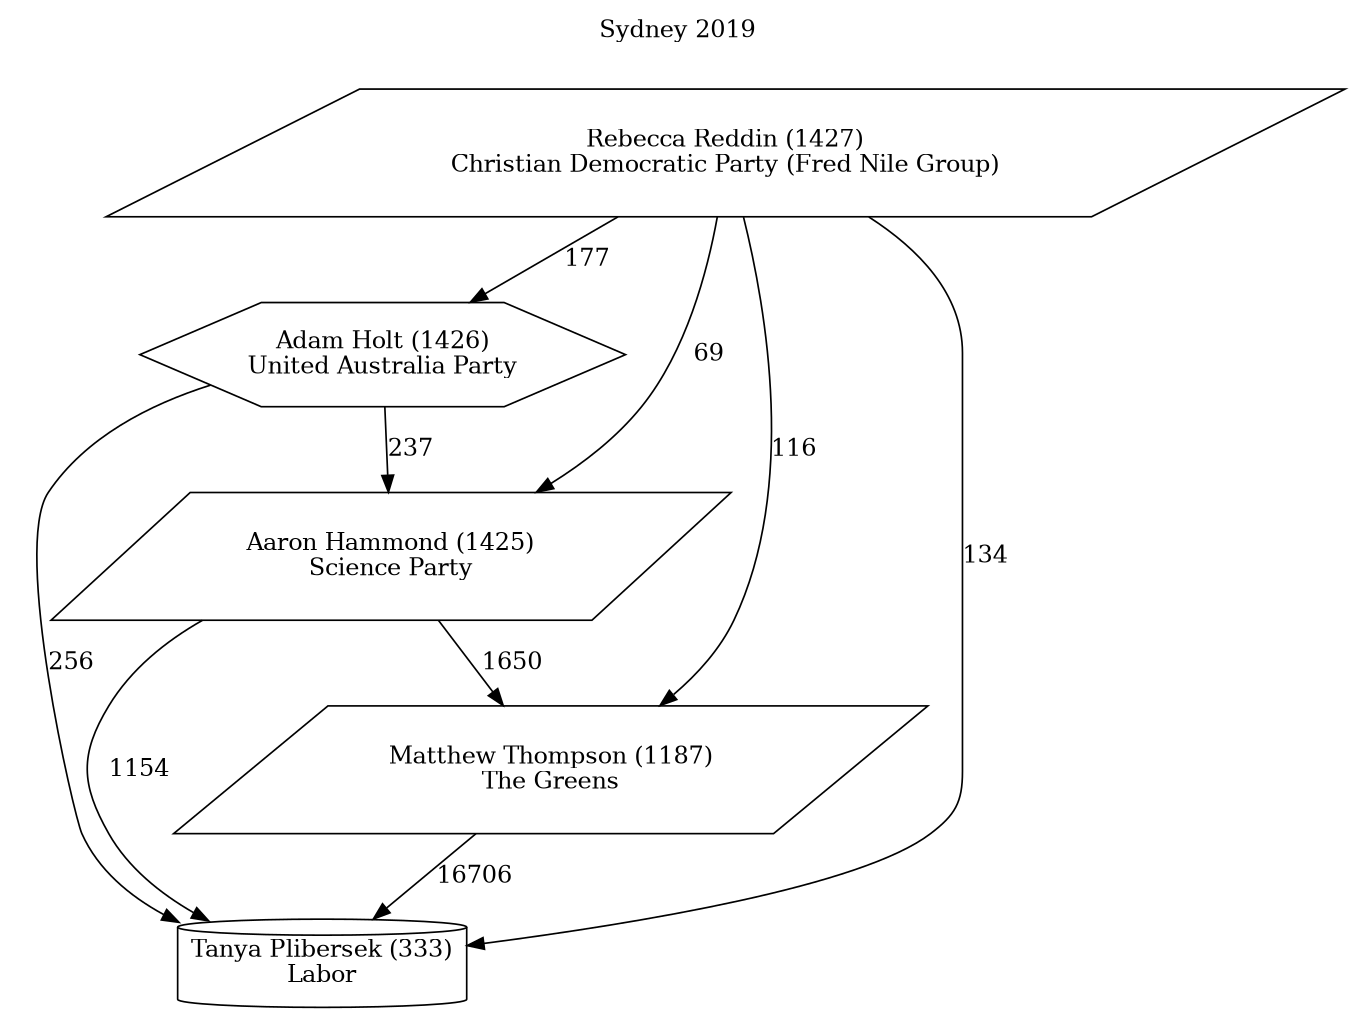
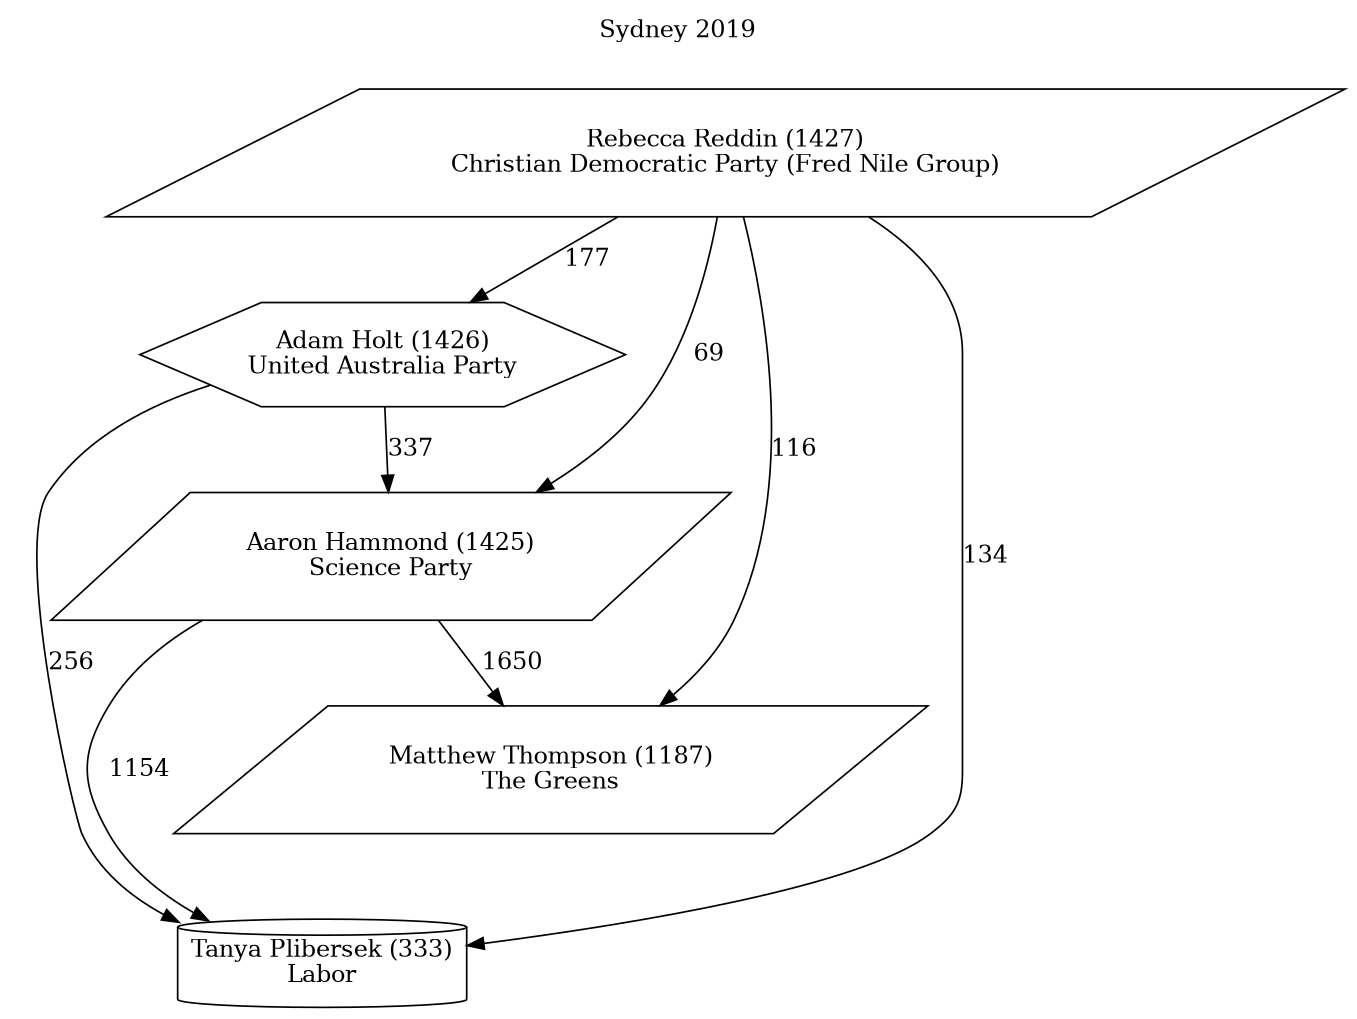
(411, 450) -> (411, 450)
(431, 871) -> none
